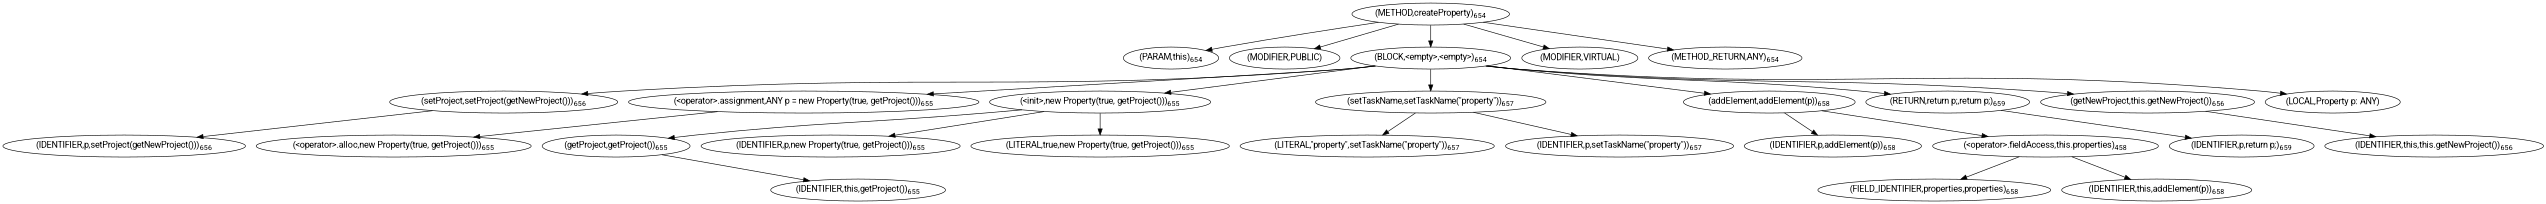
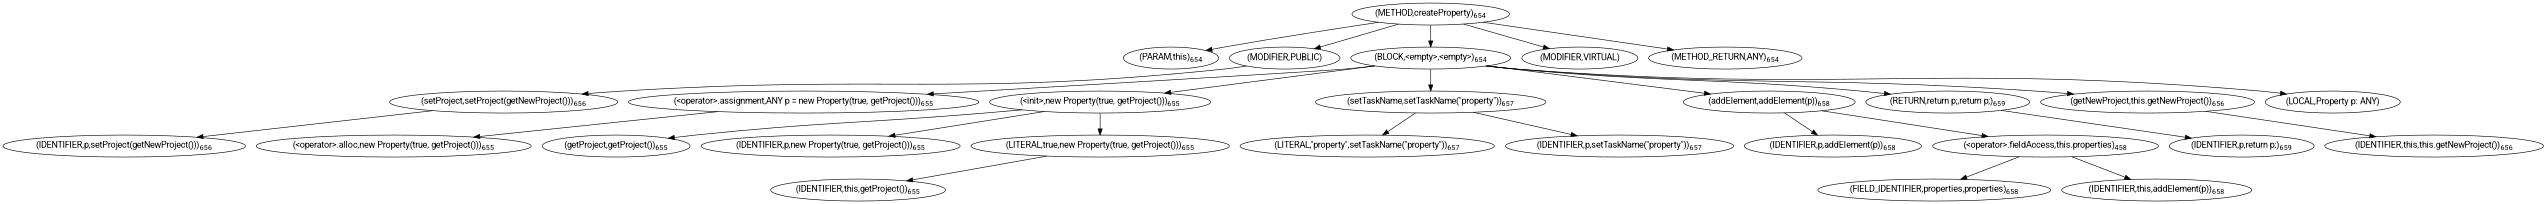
(982, 82) -> (918, 84)
(733, 167) -> (980, 168)
